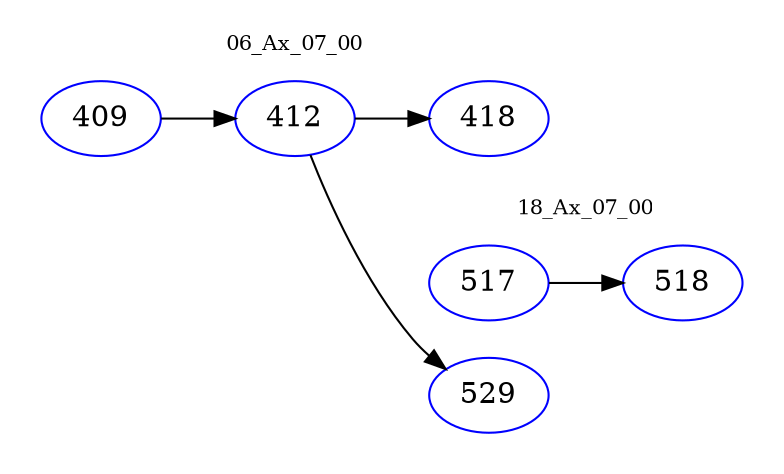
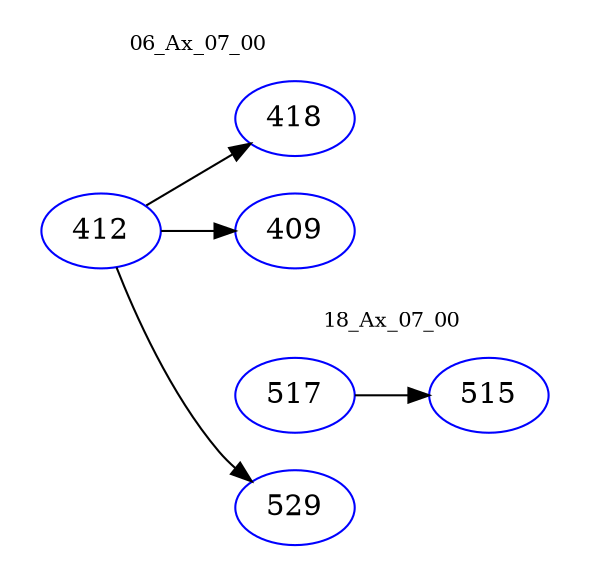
(188, 119) -> (188, 231)
(683, 283) -> (489, 395)
